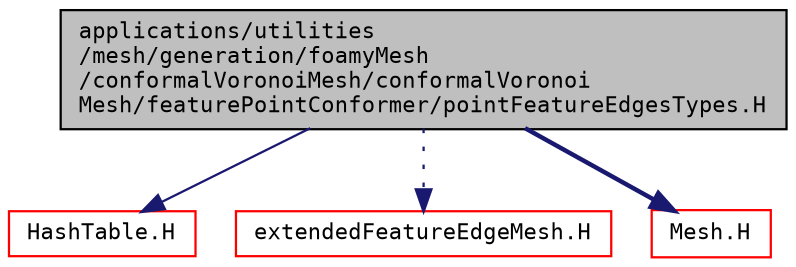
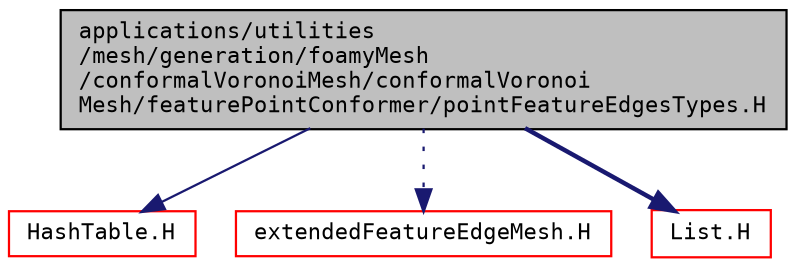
(711, 234) -> (711, 234)
